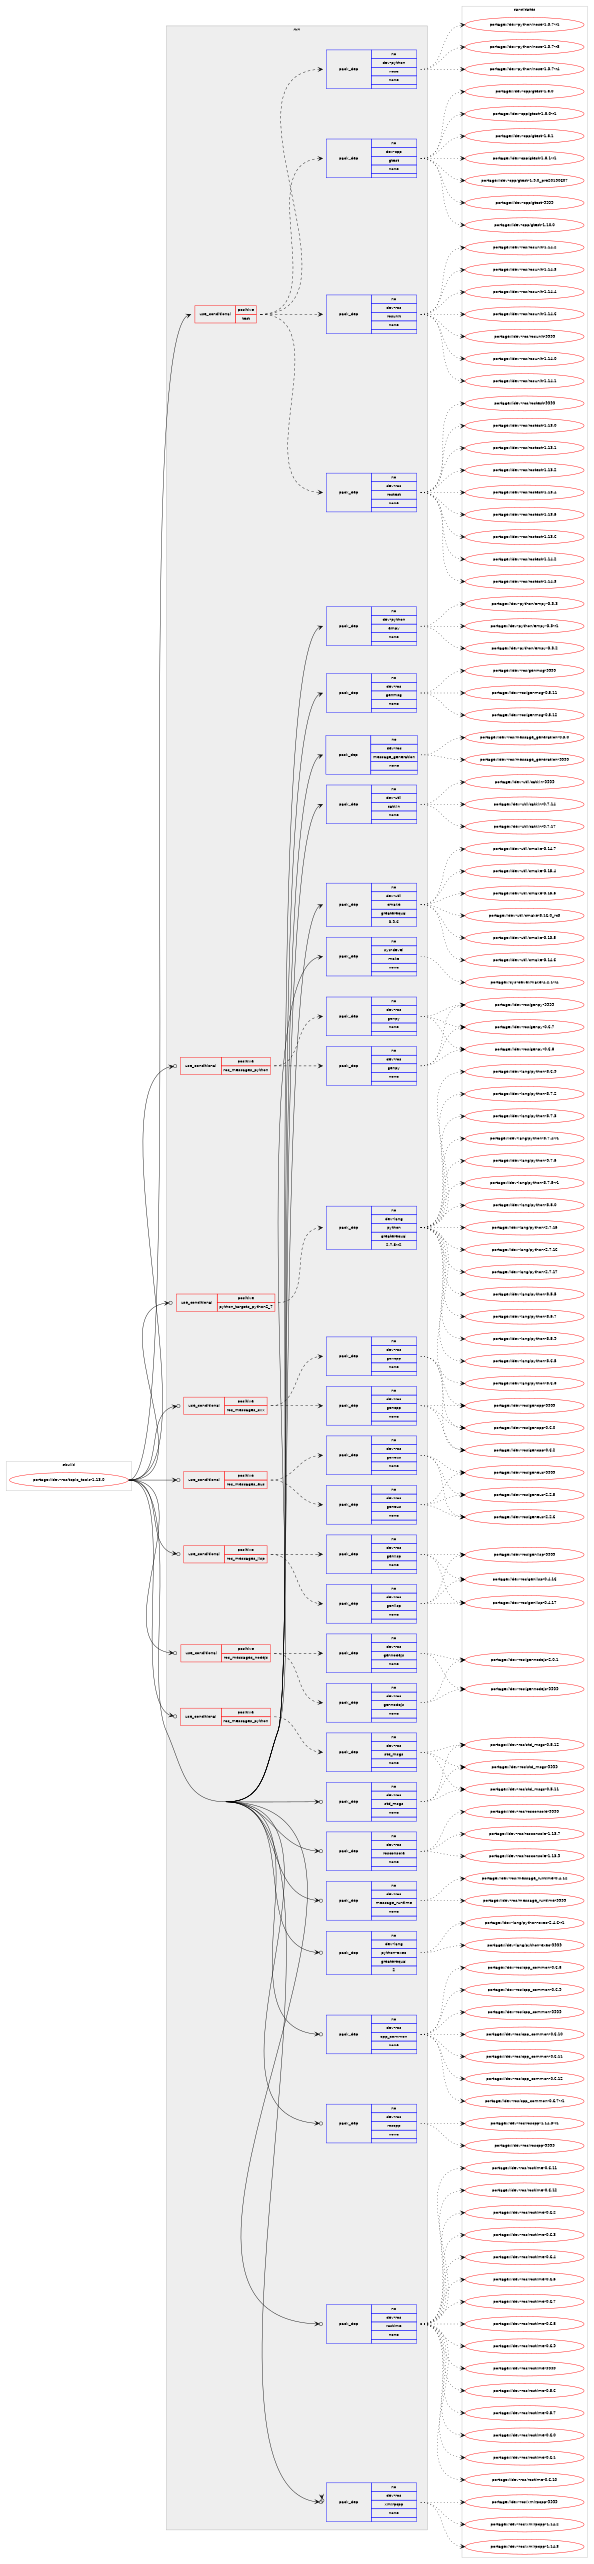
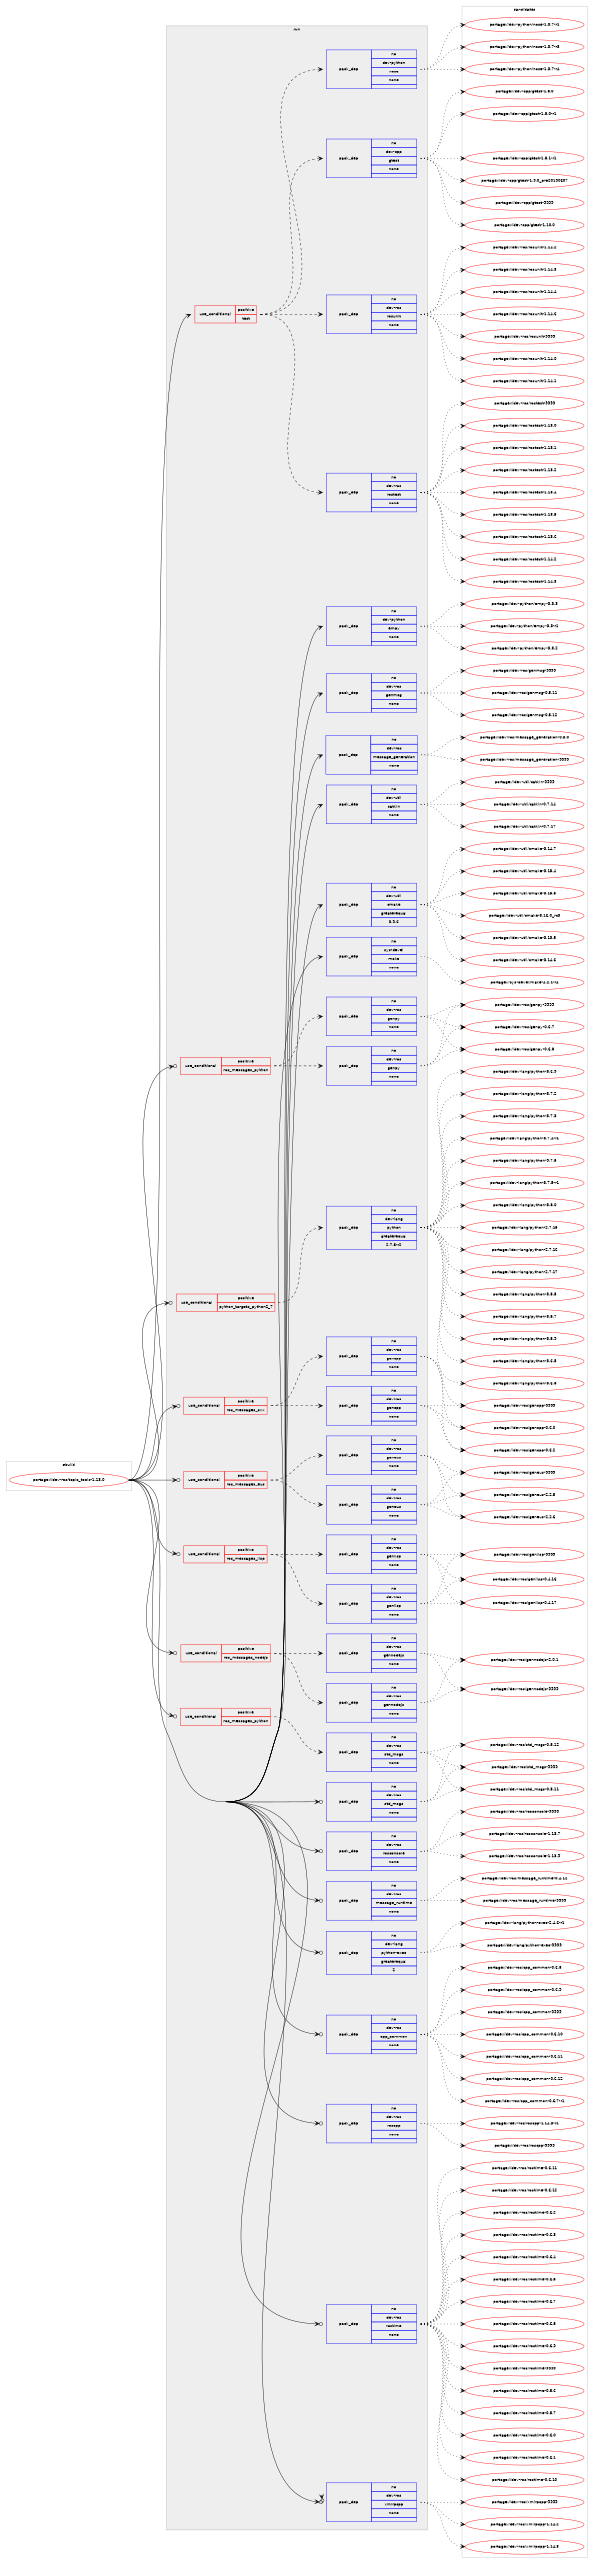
(525, 136) -> none
